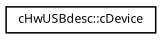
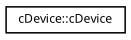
(81, 20) -> (66, 20)
